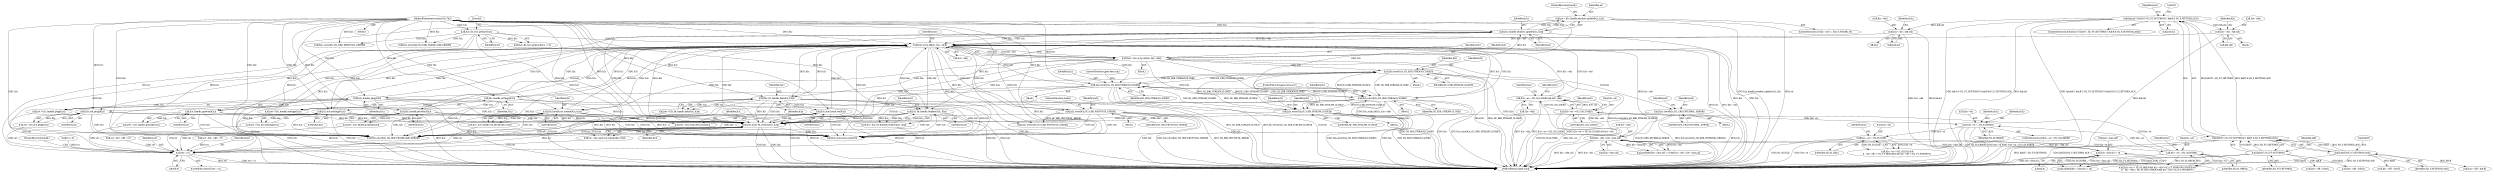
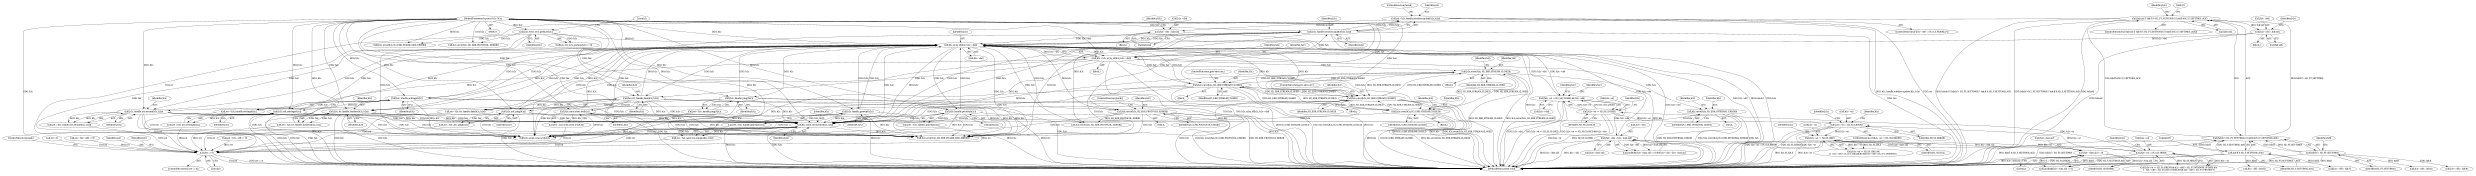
(477, 32) -> (536, 32)
none -> (620, 52)
